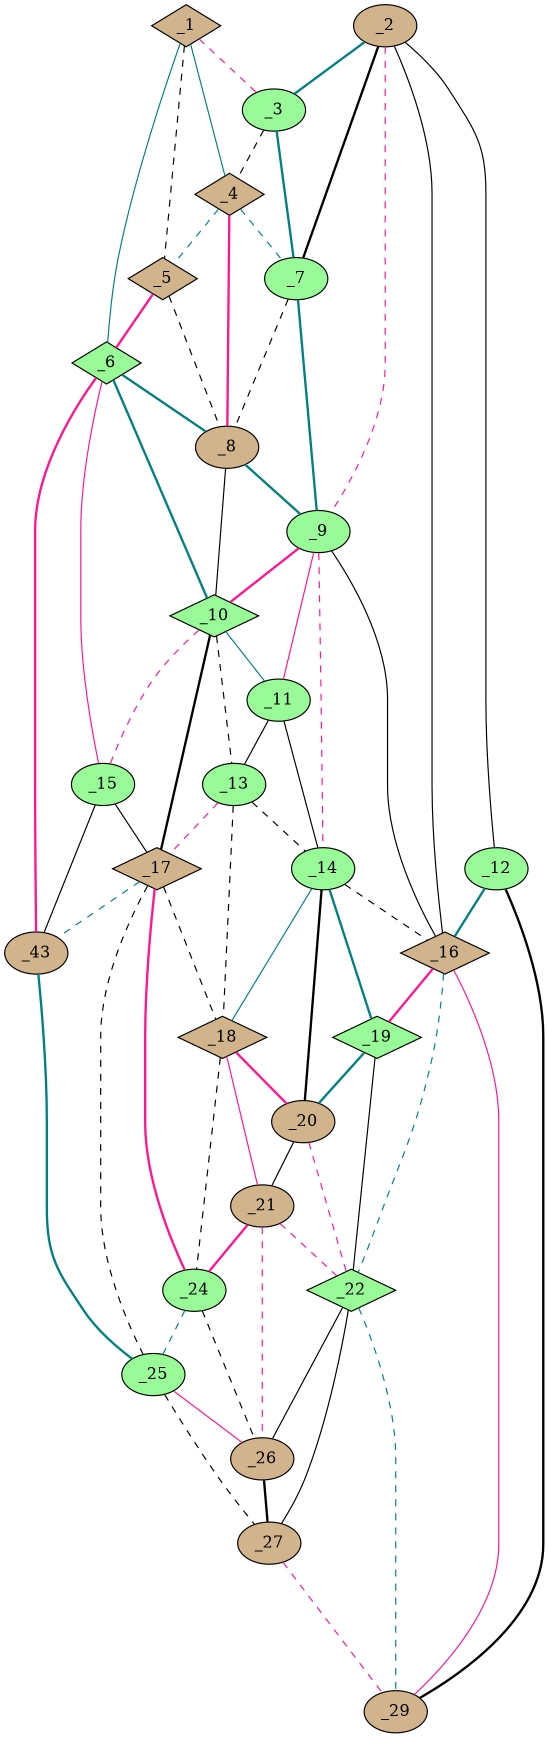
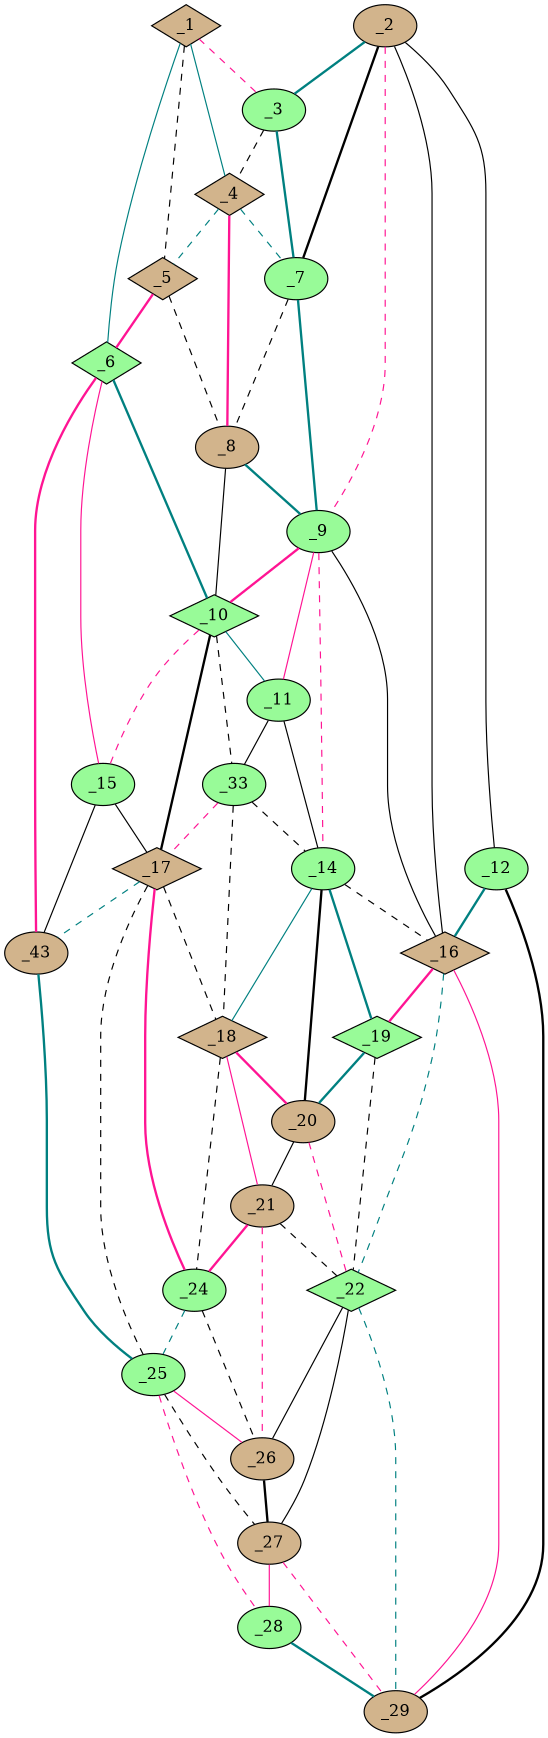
(164, 403) -> none
(234, 784) -> (234, 784)
(364, 1164) -> (364, 1164)
(309, 1250) -> (309, 1250)
none -> (269, 1627)
